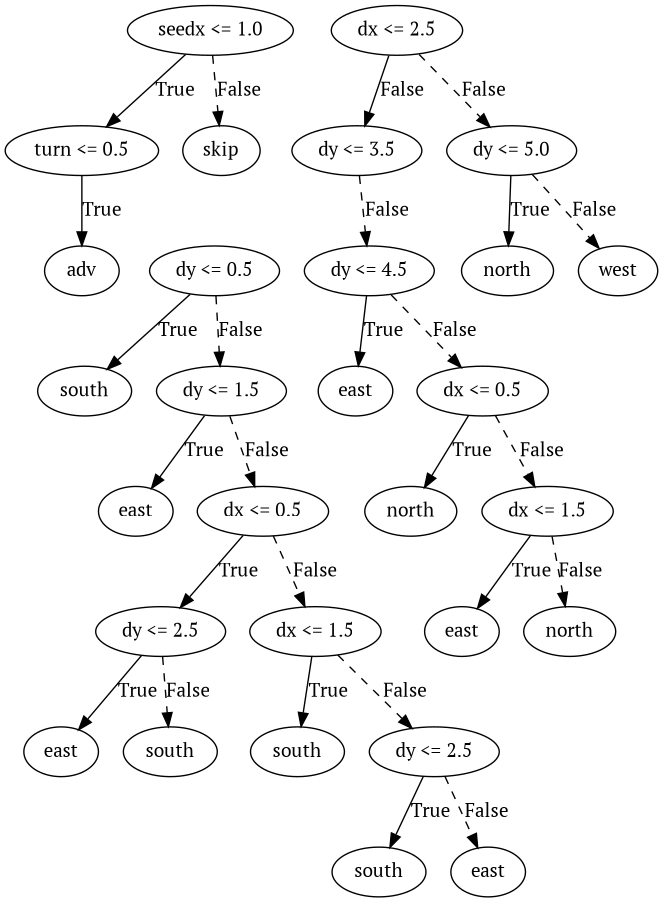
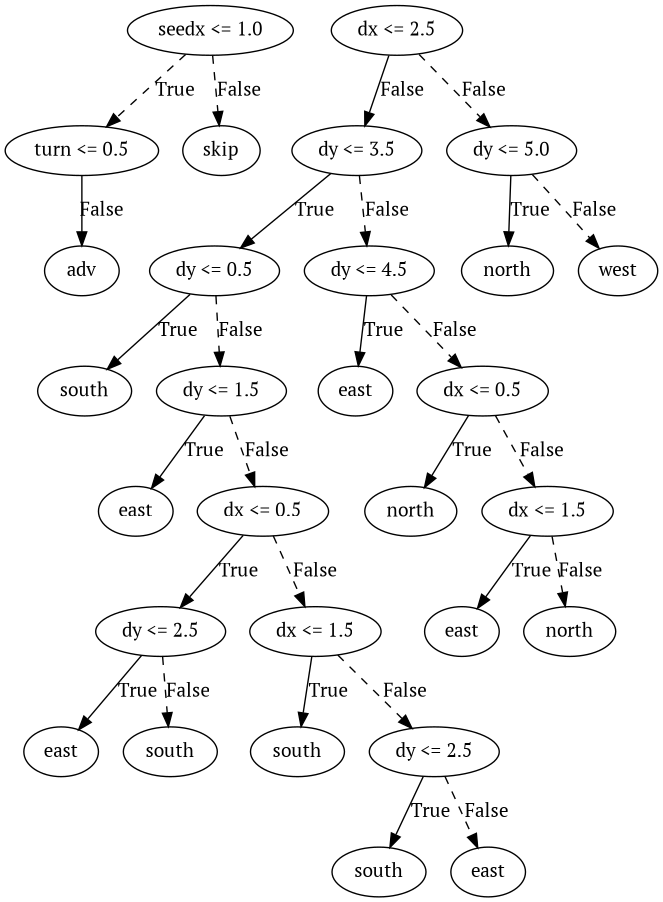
(151, 86) -> (151, 86)
none -> (291, 206)
(102, 211) -> (102, 211)
